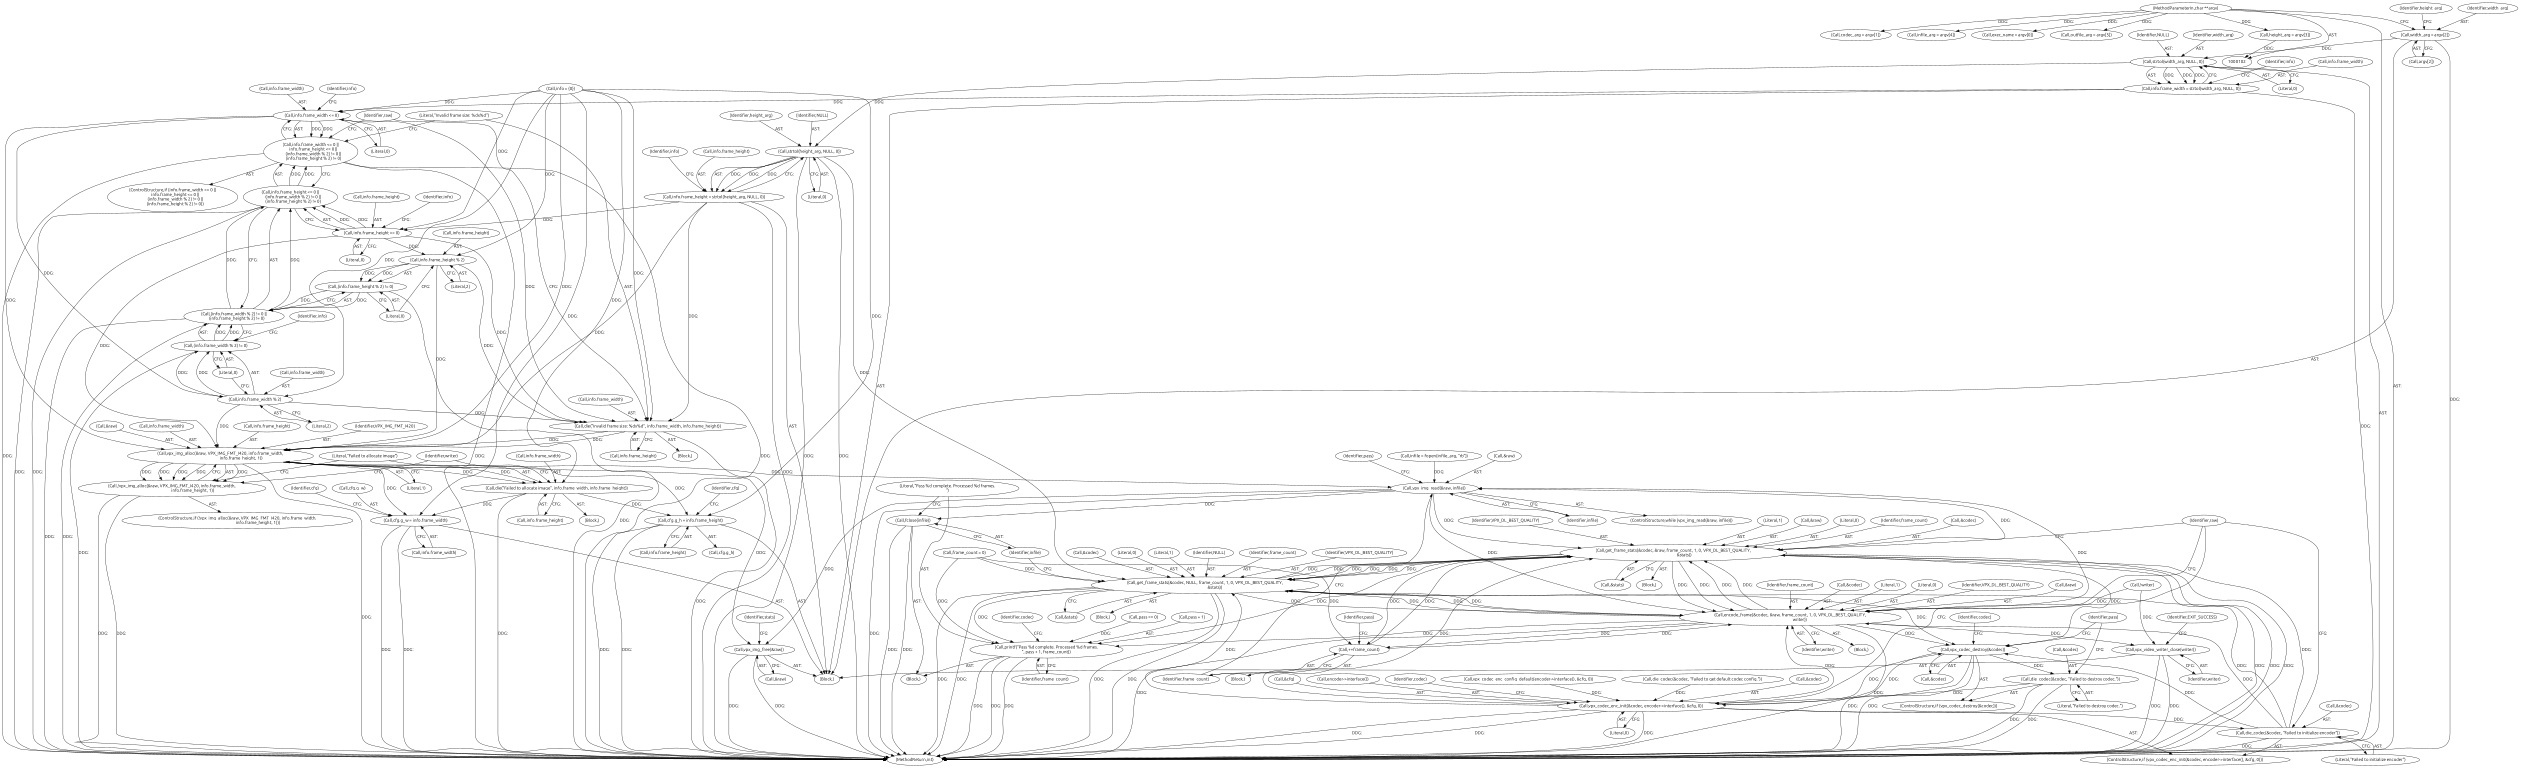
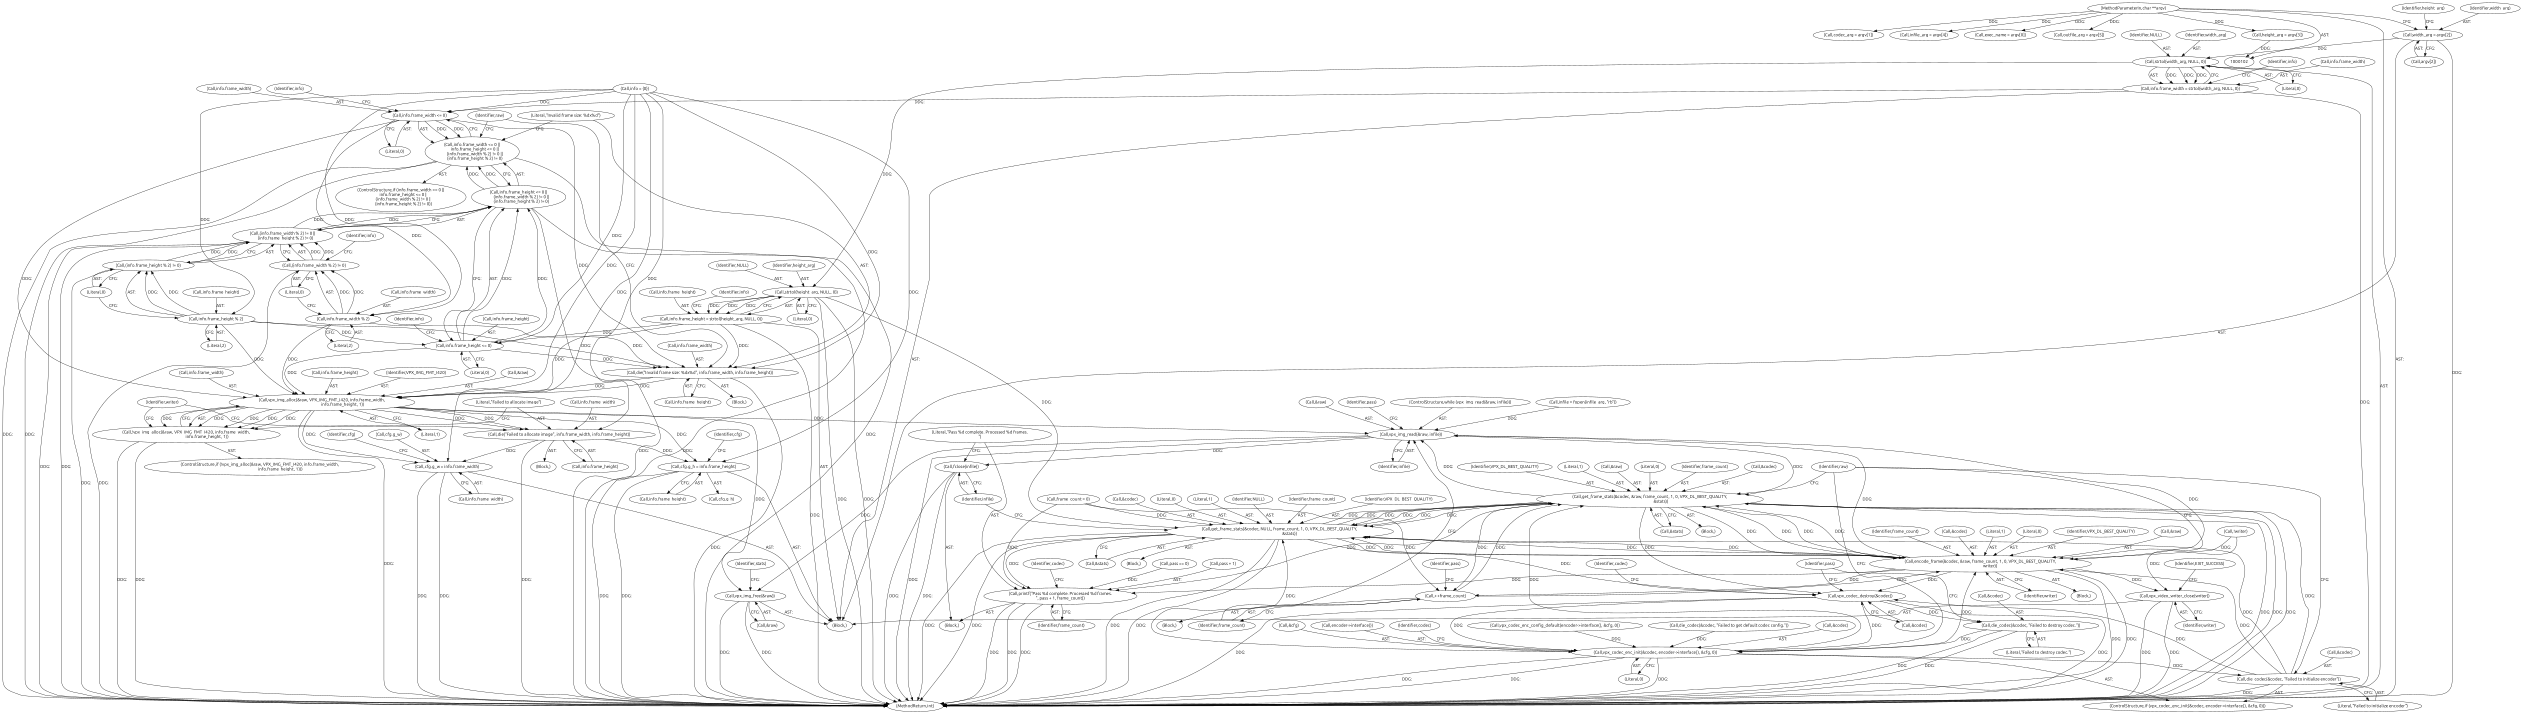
(403, 246) -> (337, 331)
(1554, 504) -> (1437, 418)
(1949, 706) -> none
